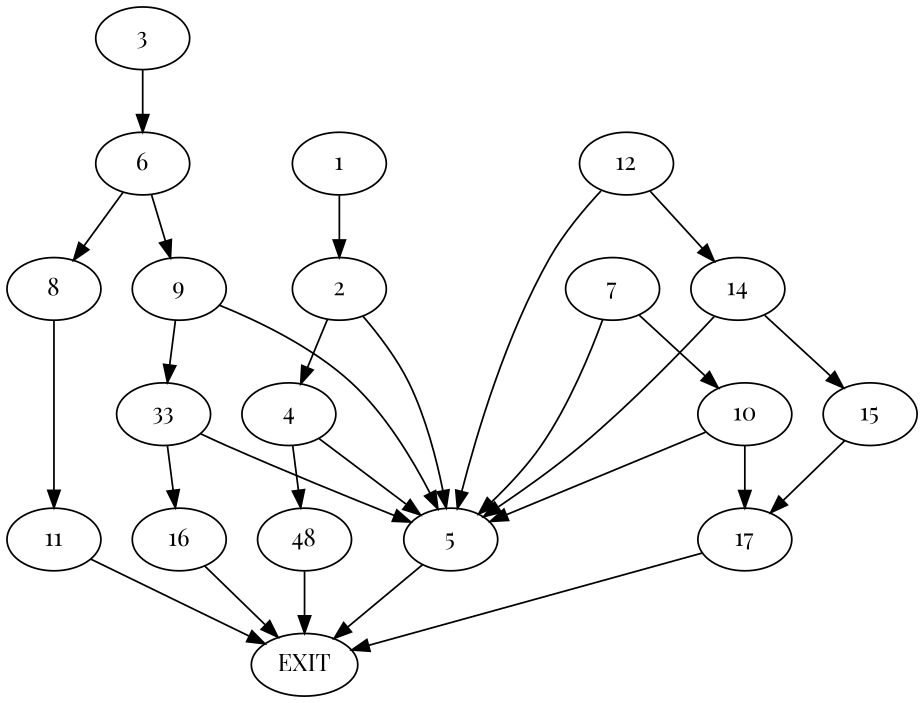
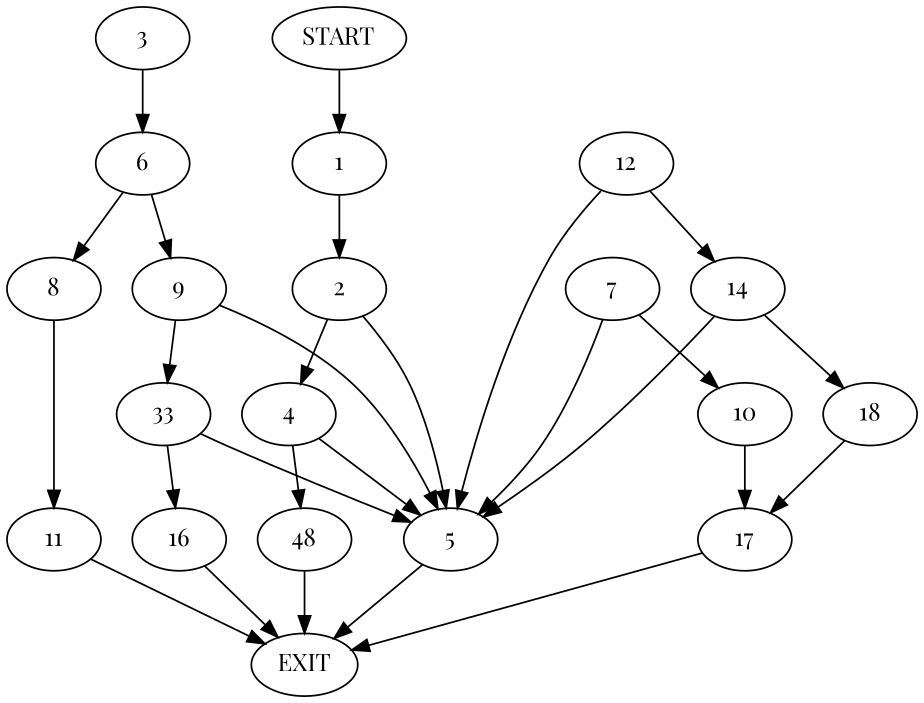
none -> (339, 38)
(870, 414) -> (870, 414)
(606, 473) -> none
